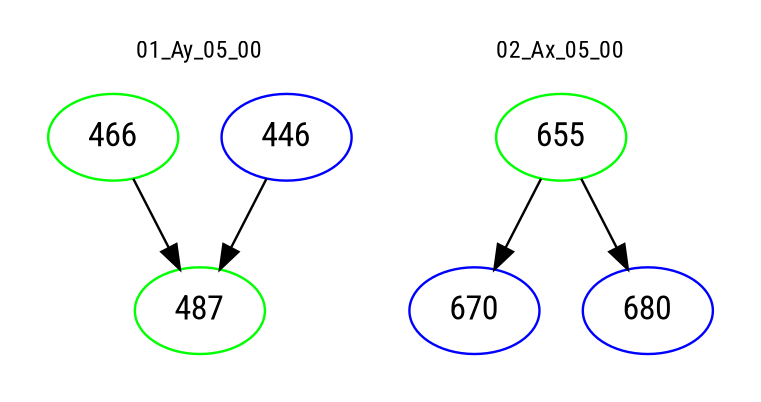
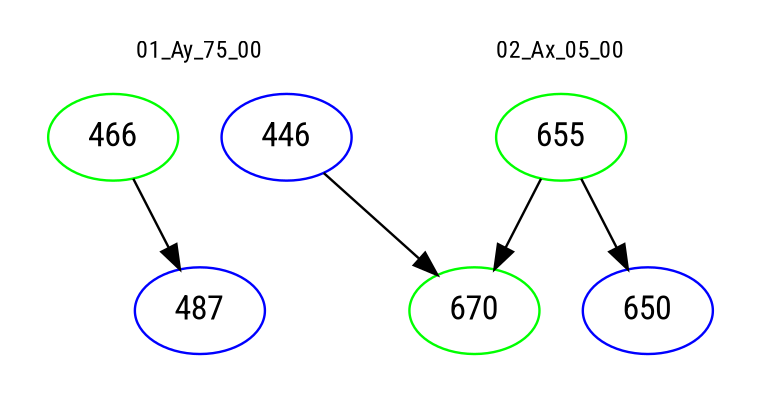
(200, 52) -> (200, 52)
(249, 213) -> (355, 201)
(200, 311) -> (200, 311)
(474, 311) -> (474, 311)
(648, 311) -> (648, 311)
